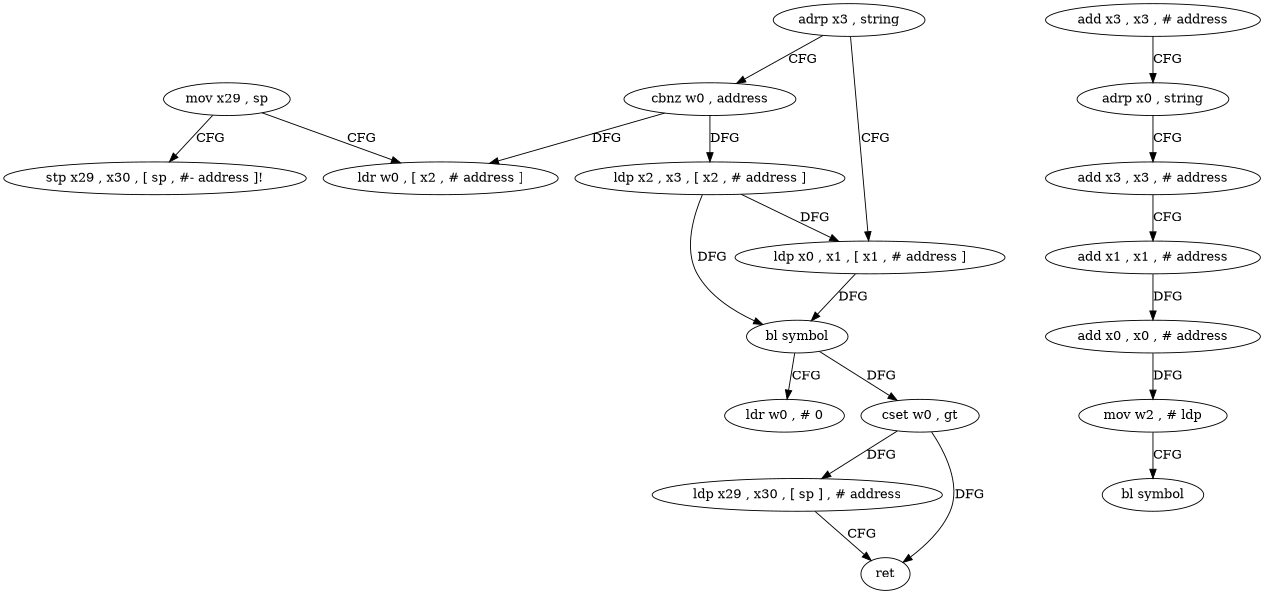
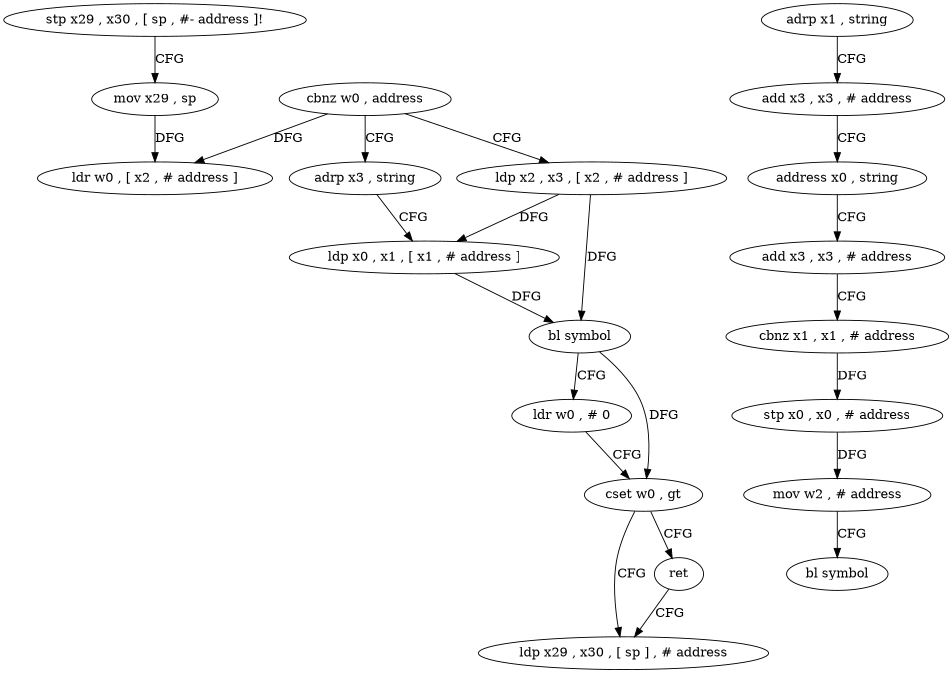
none -> (837, 20)
(784, 57) -> (365, 134)
(1153, 99) -> (837, 178)
(194, 135) -> (155, 55)
(362, 139) -> (170, 139)
(725, 139) -> (507, 139)
(1153, 257) -> (837, 337)
(1153, 337) -> (837, 416)
(1153, 416) -> (837, 495)
none -> (604, 452)
(881, 455) -> (632, 574)
(970, 495) -> (678, 534)
(840, 533) -> (654, 609)
